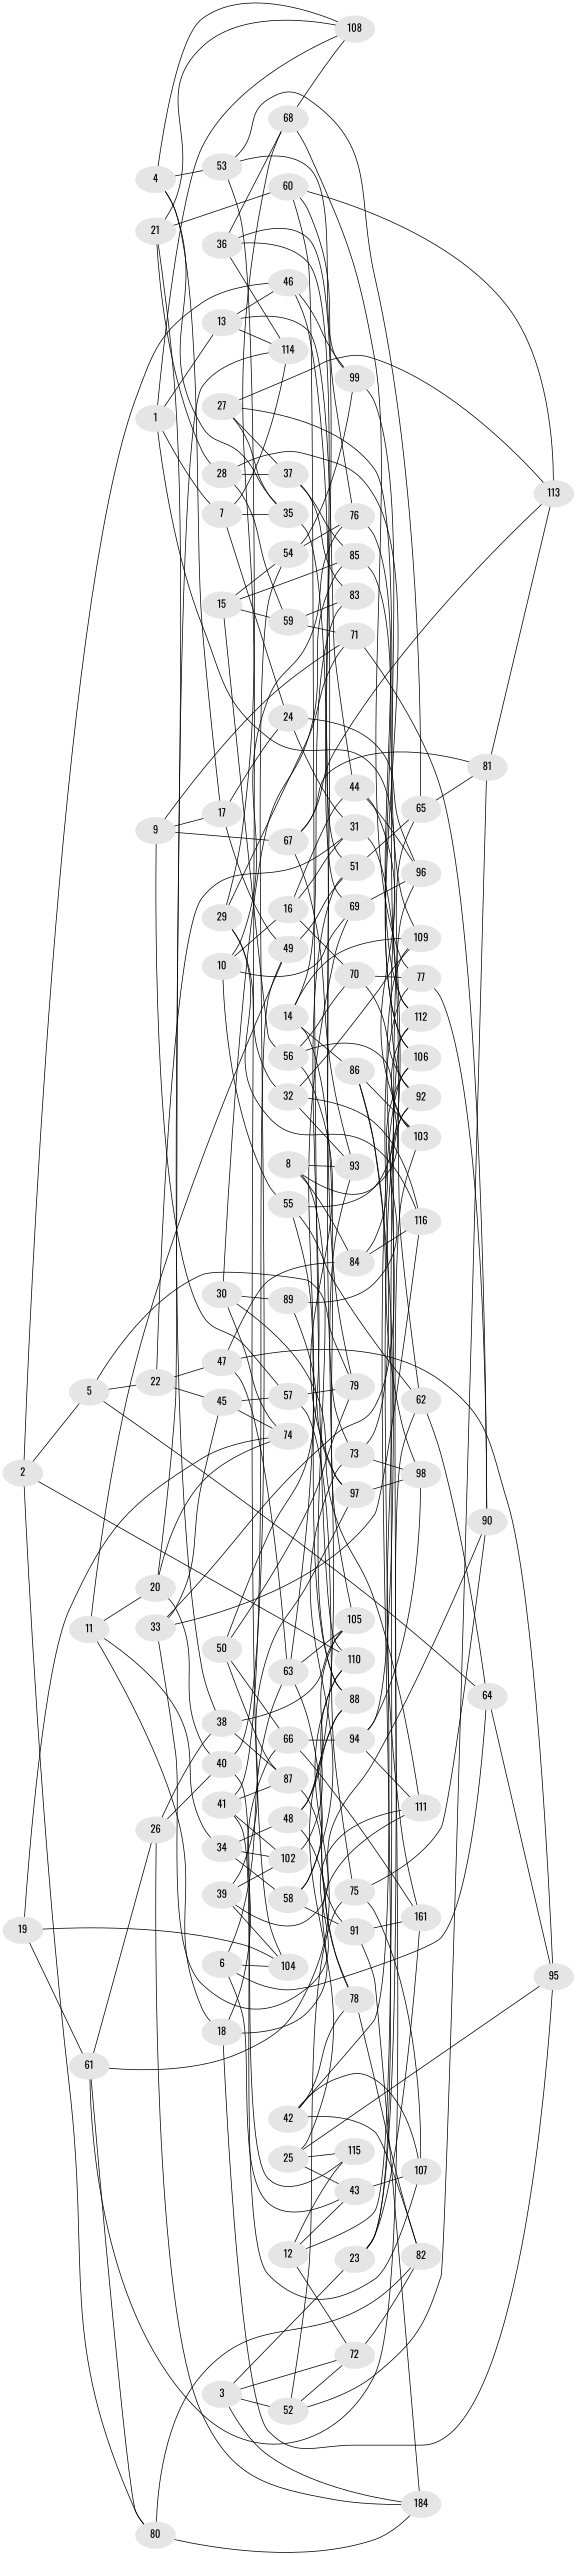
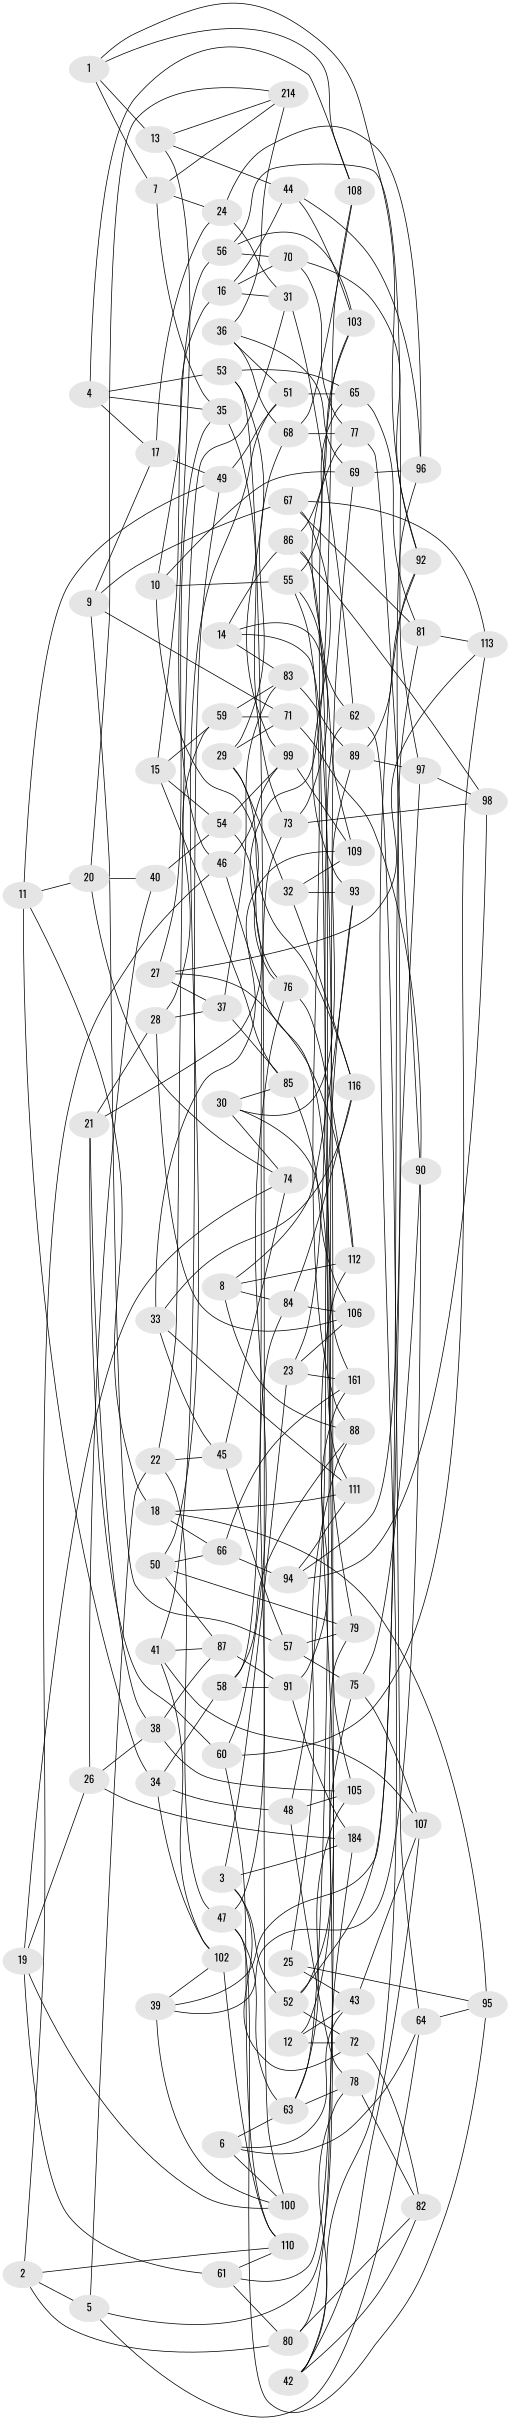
(288, 351) -> (288, 94)
none -> (322, 717)
(122, 1948) -> (56, 1871)
(288, 1967) -> (288, 2207)
(355, 2152) -> none
